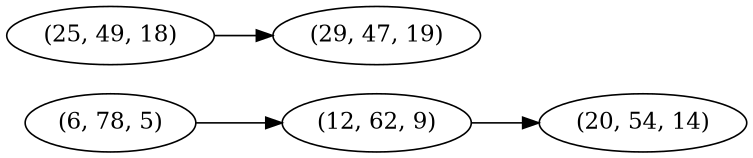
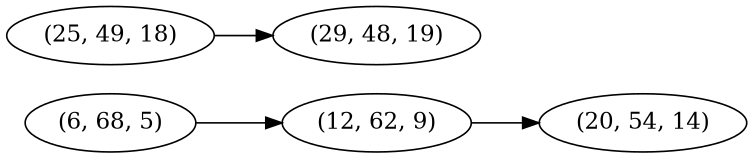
(377, 36) -> (377, 36)
(110, 123) -> (110, 123)
